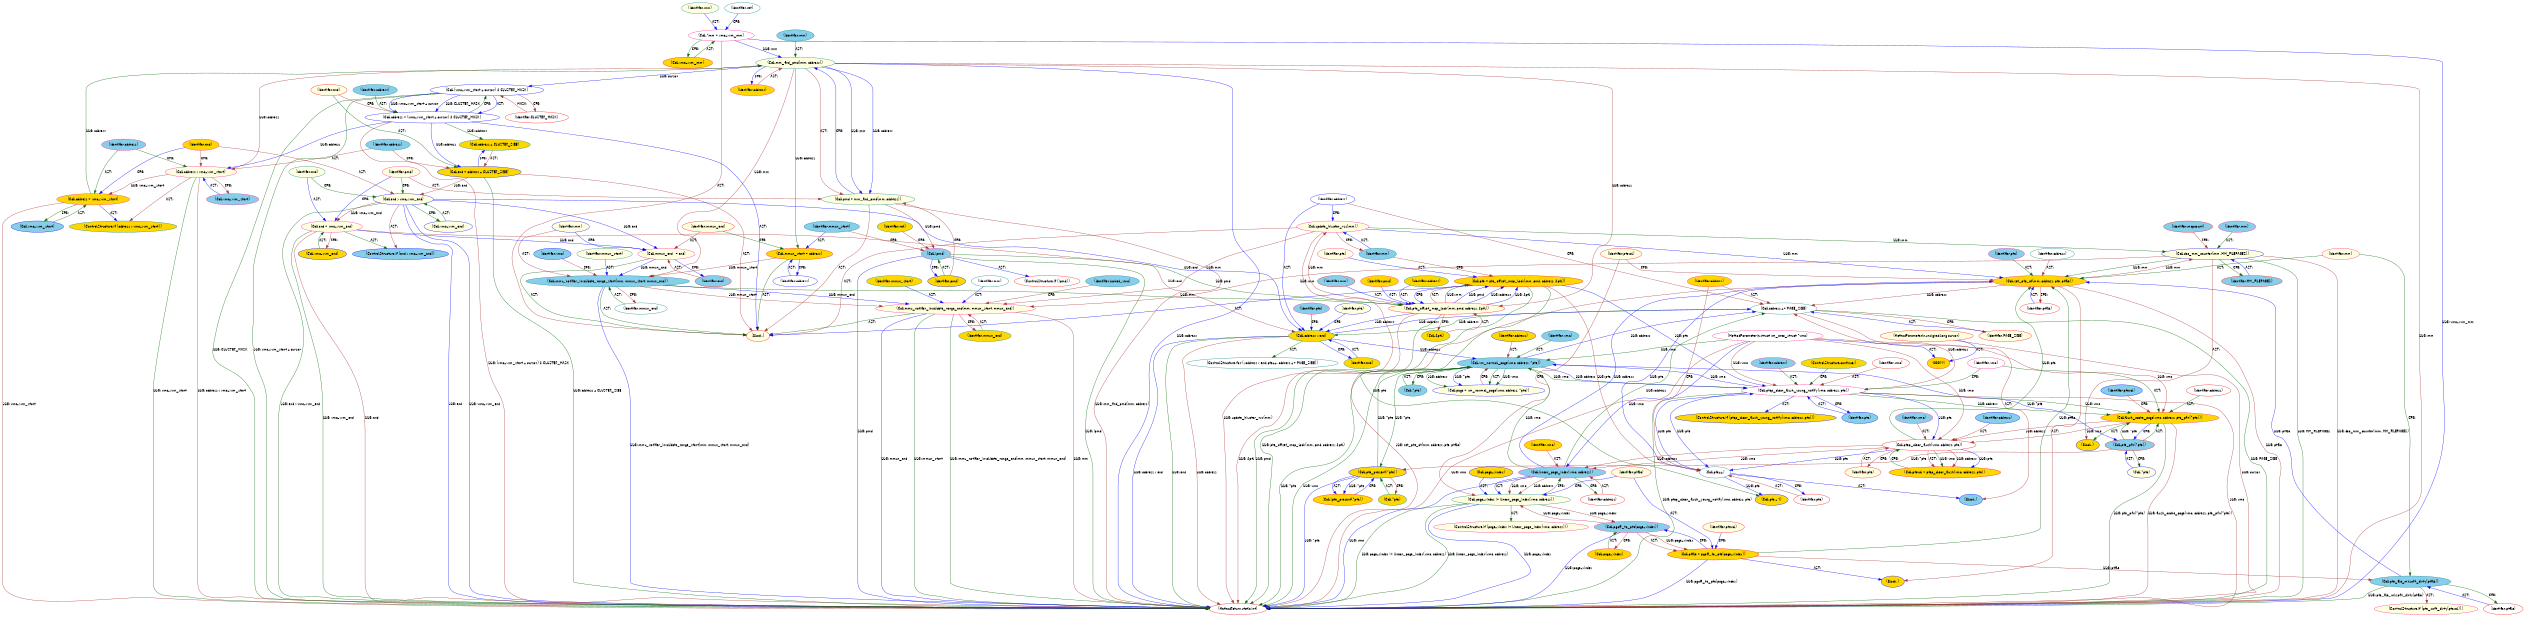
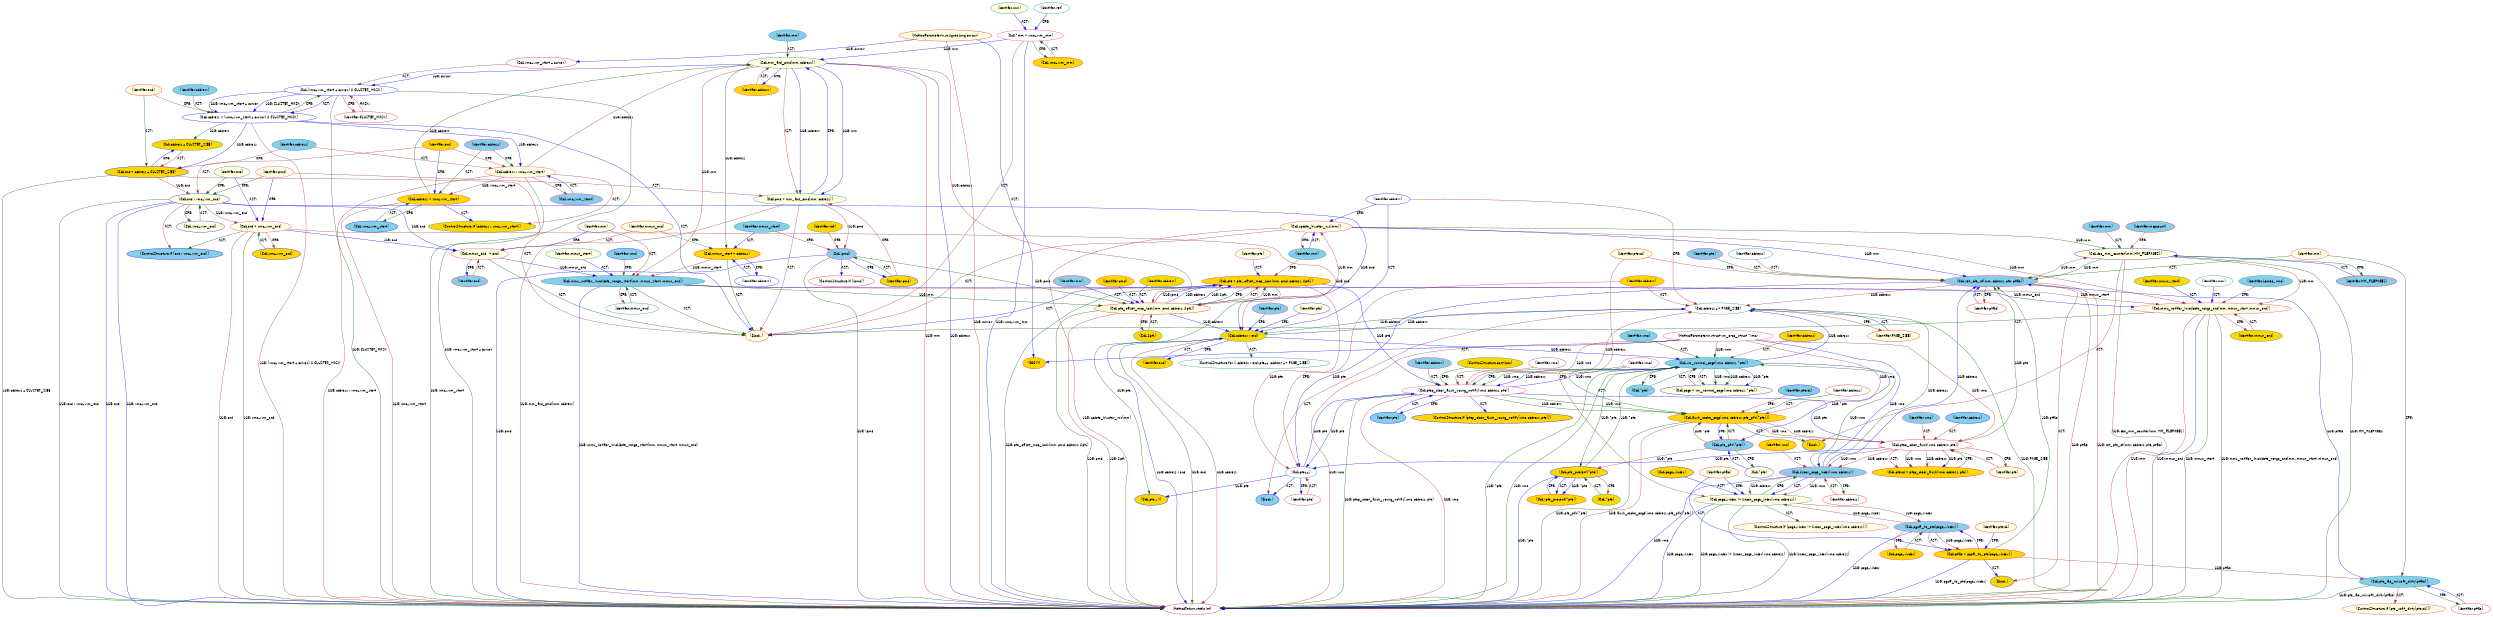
none -> (541, 63)
(2040, 281) -> (1991, 281)
